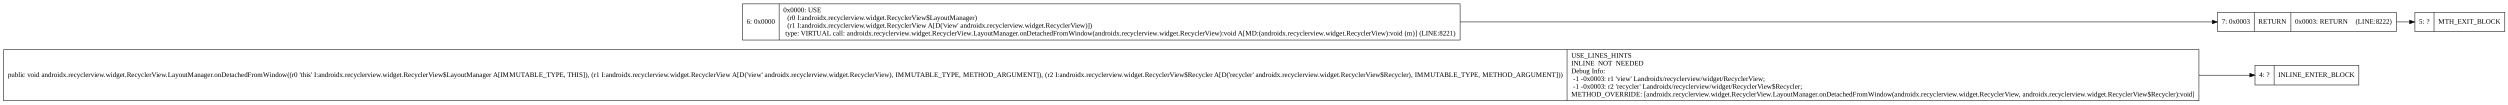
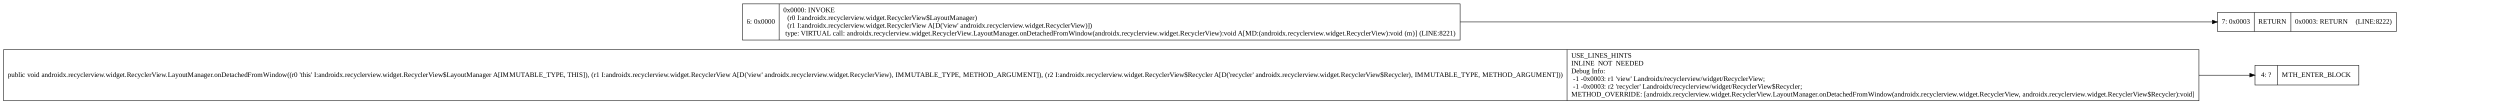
(804, 10) -> (811, 10)
(2460, 22) -> none
(2316, 75) -> (2316, 75)
